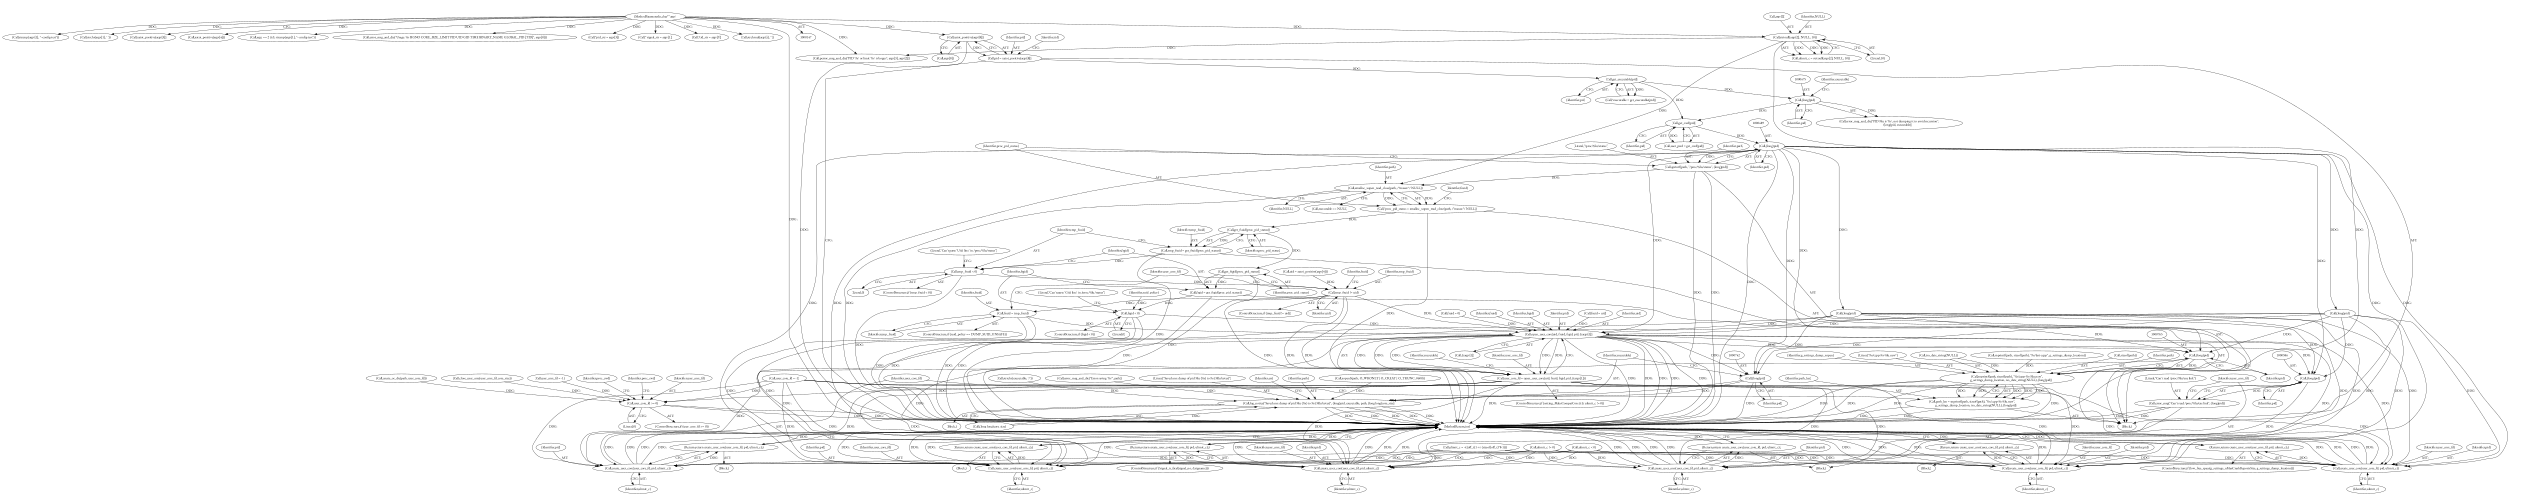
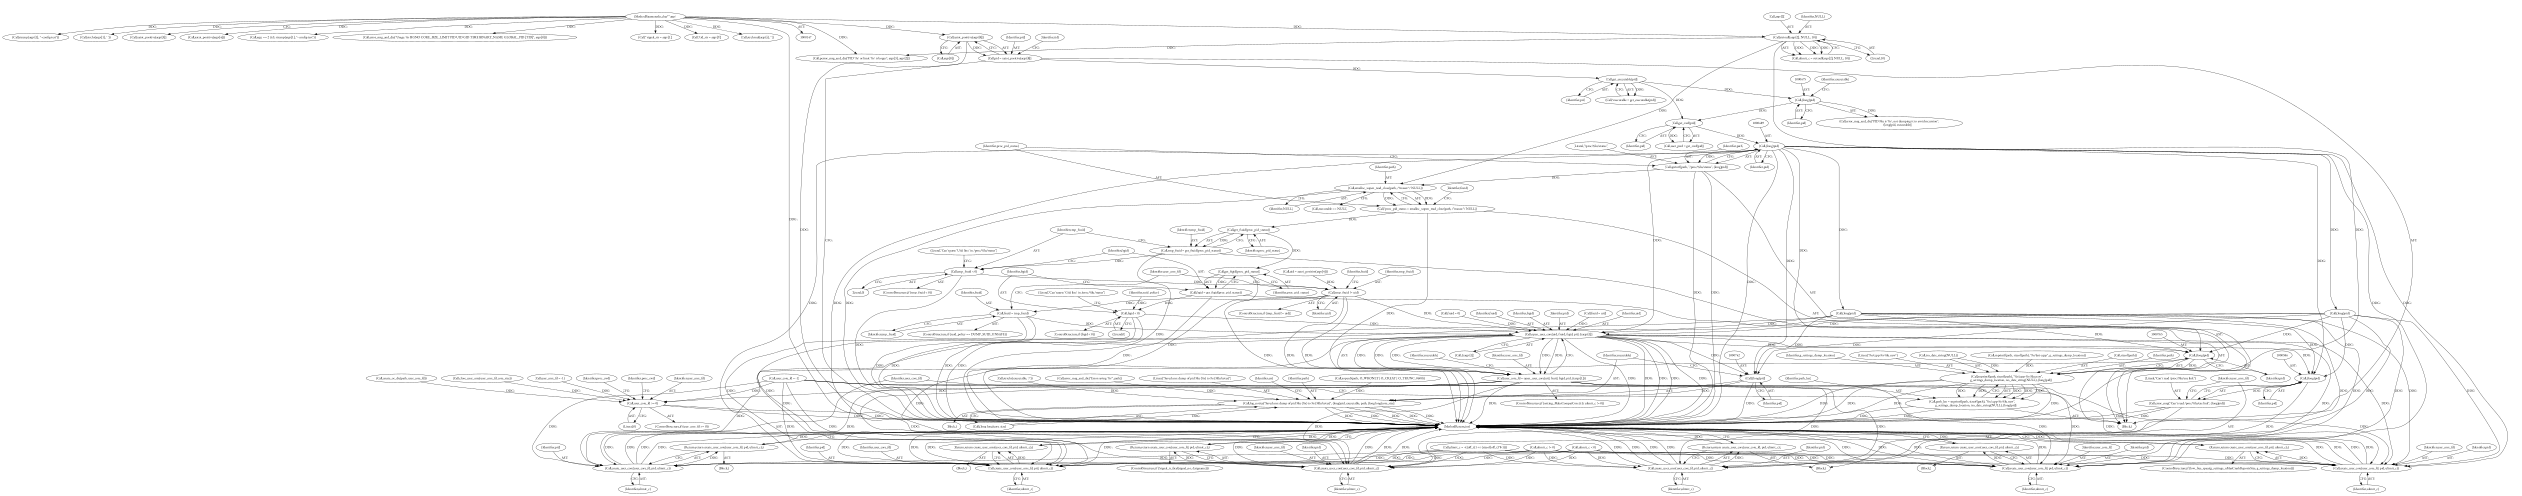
(604, 37) -> none
none -> (1228, 283)
(1811, 355) -> (1811, 355)
